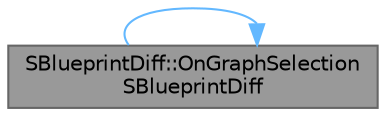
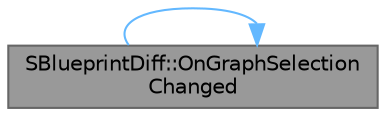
(193, 77) -> (193, 77)
